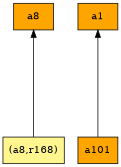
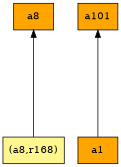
(98, 87) -> (98, 87)
